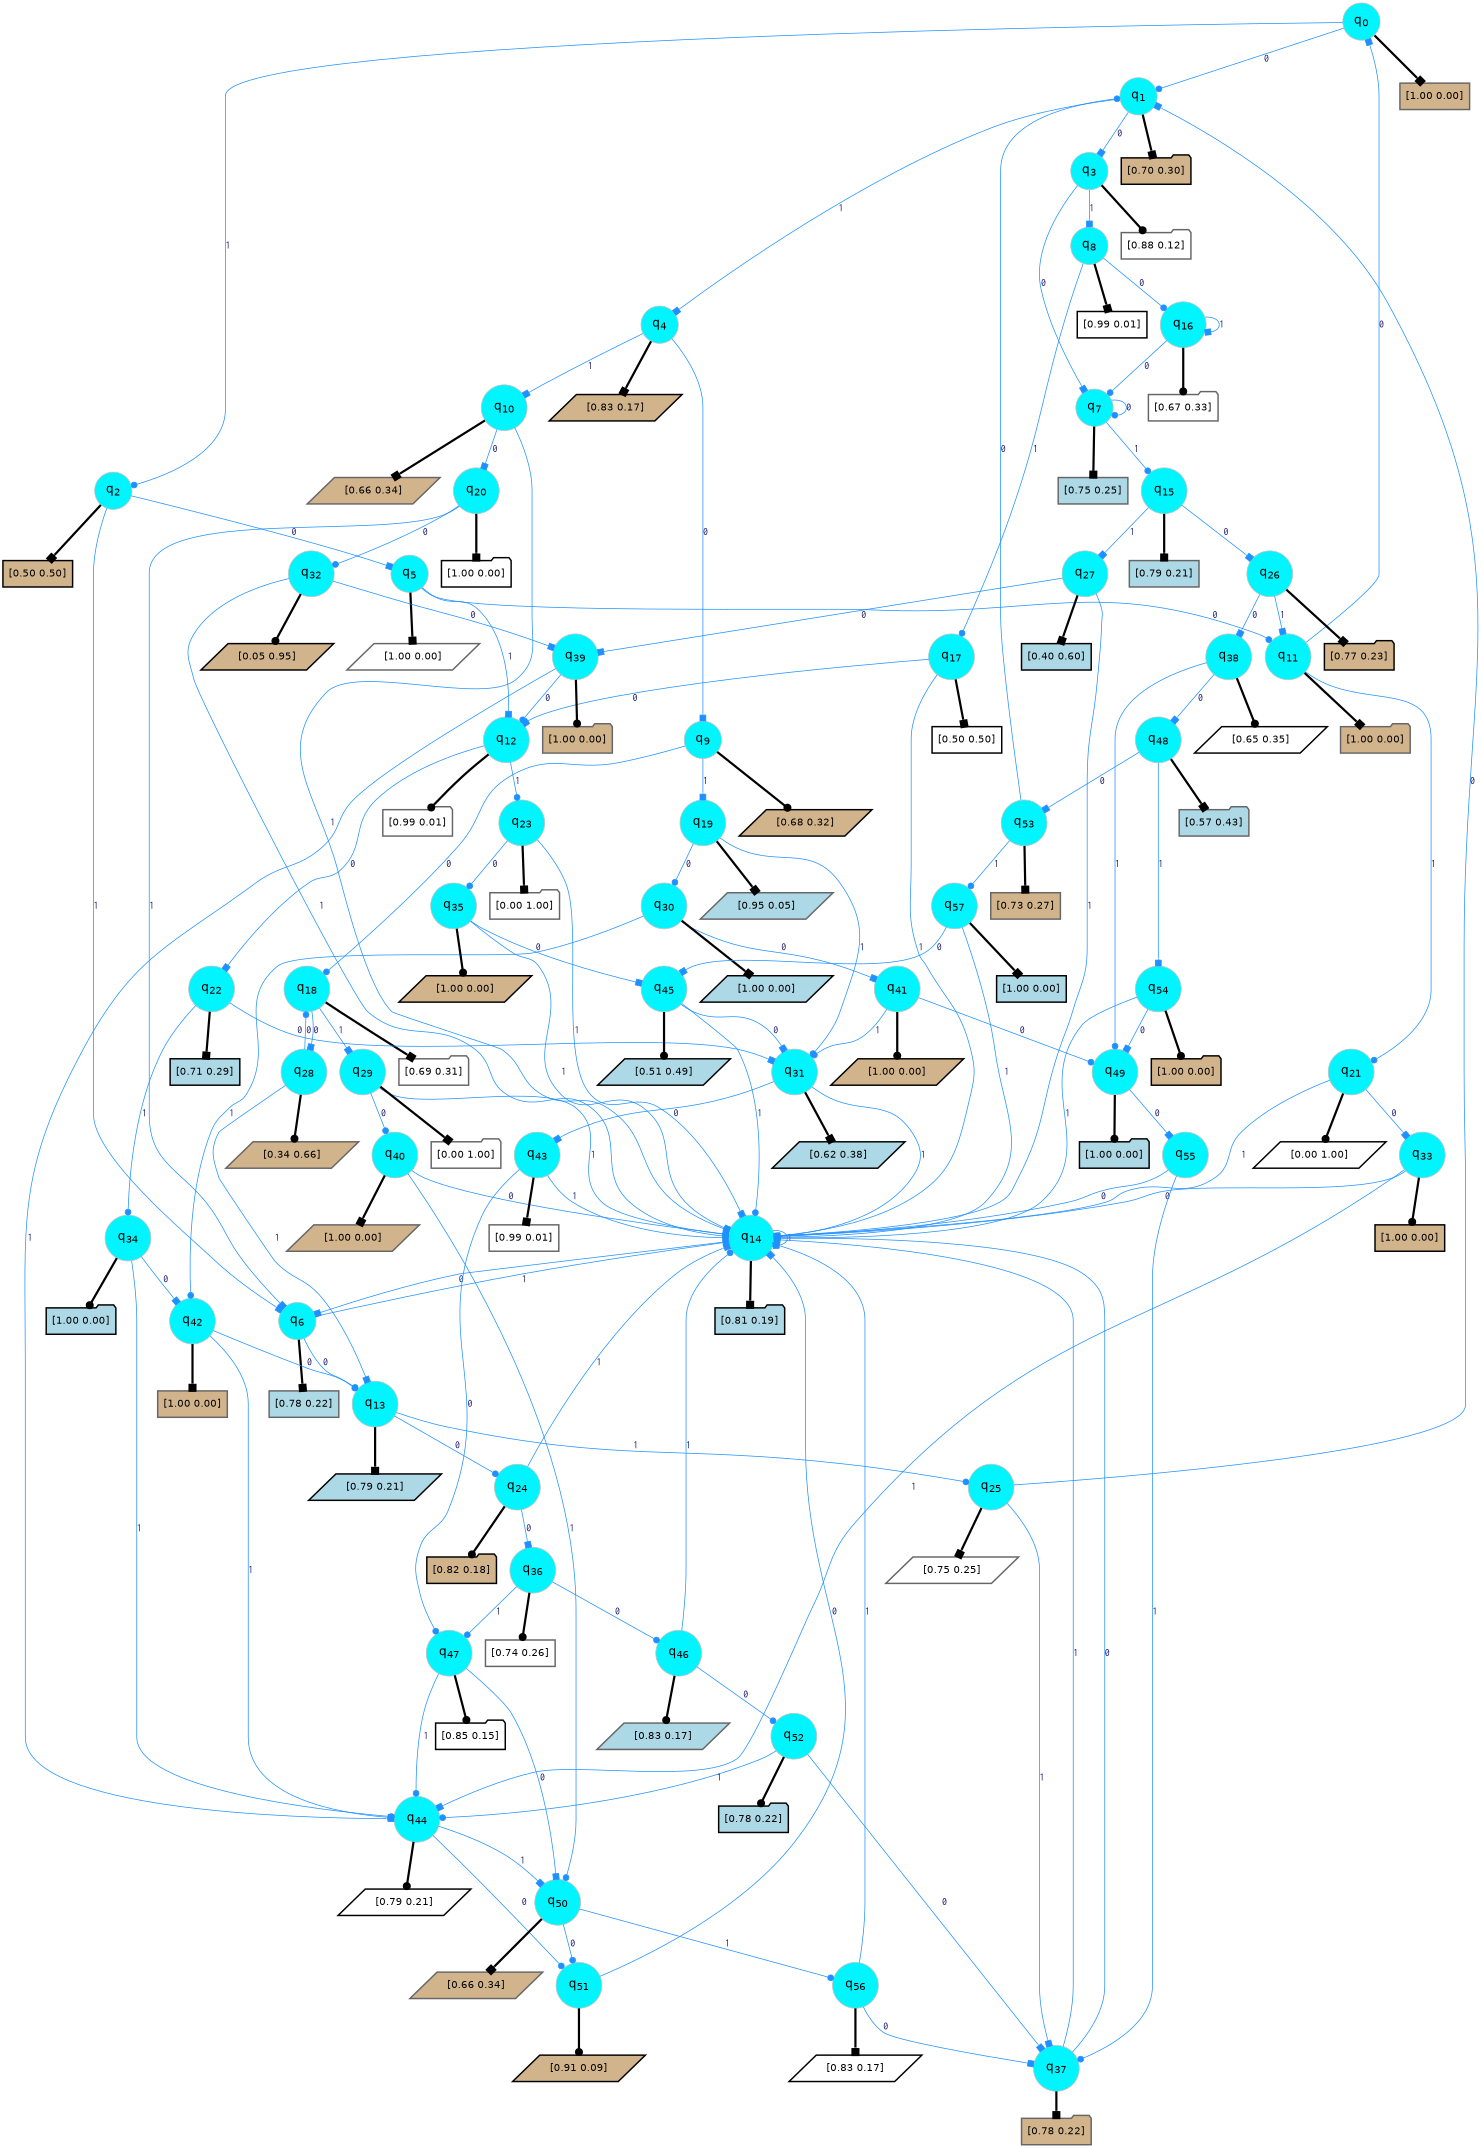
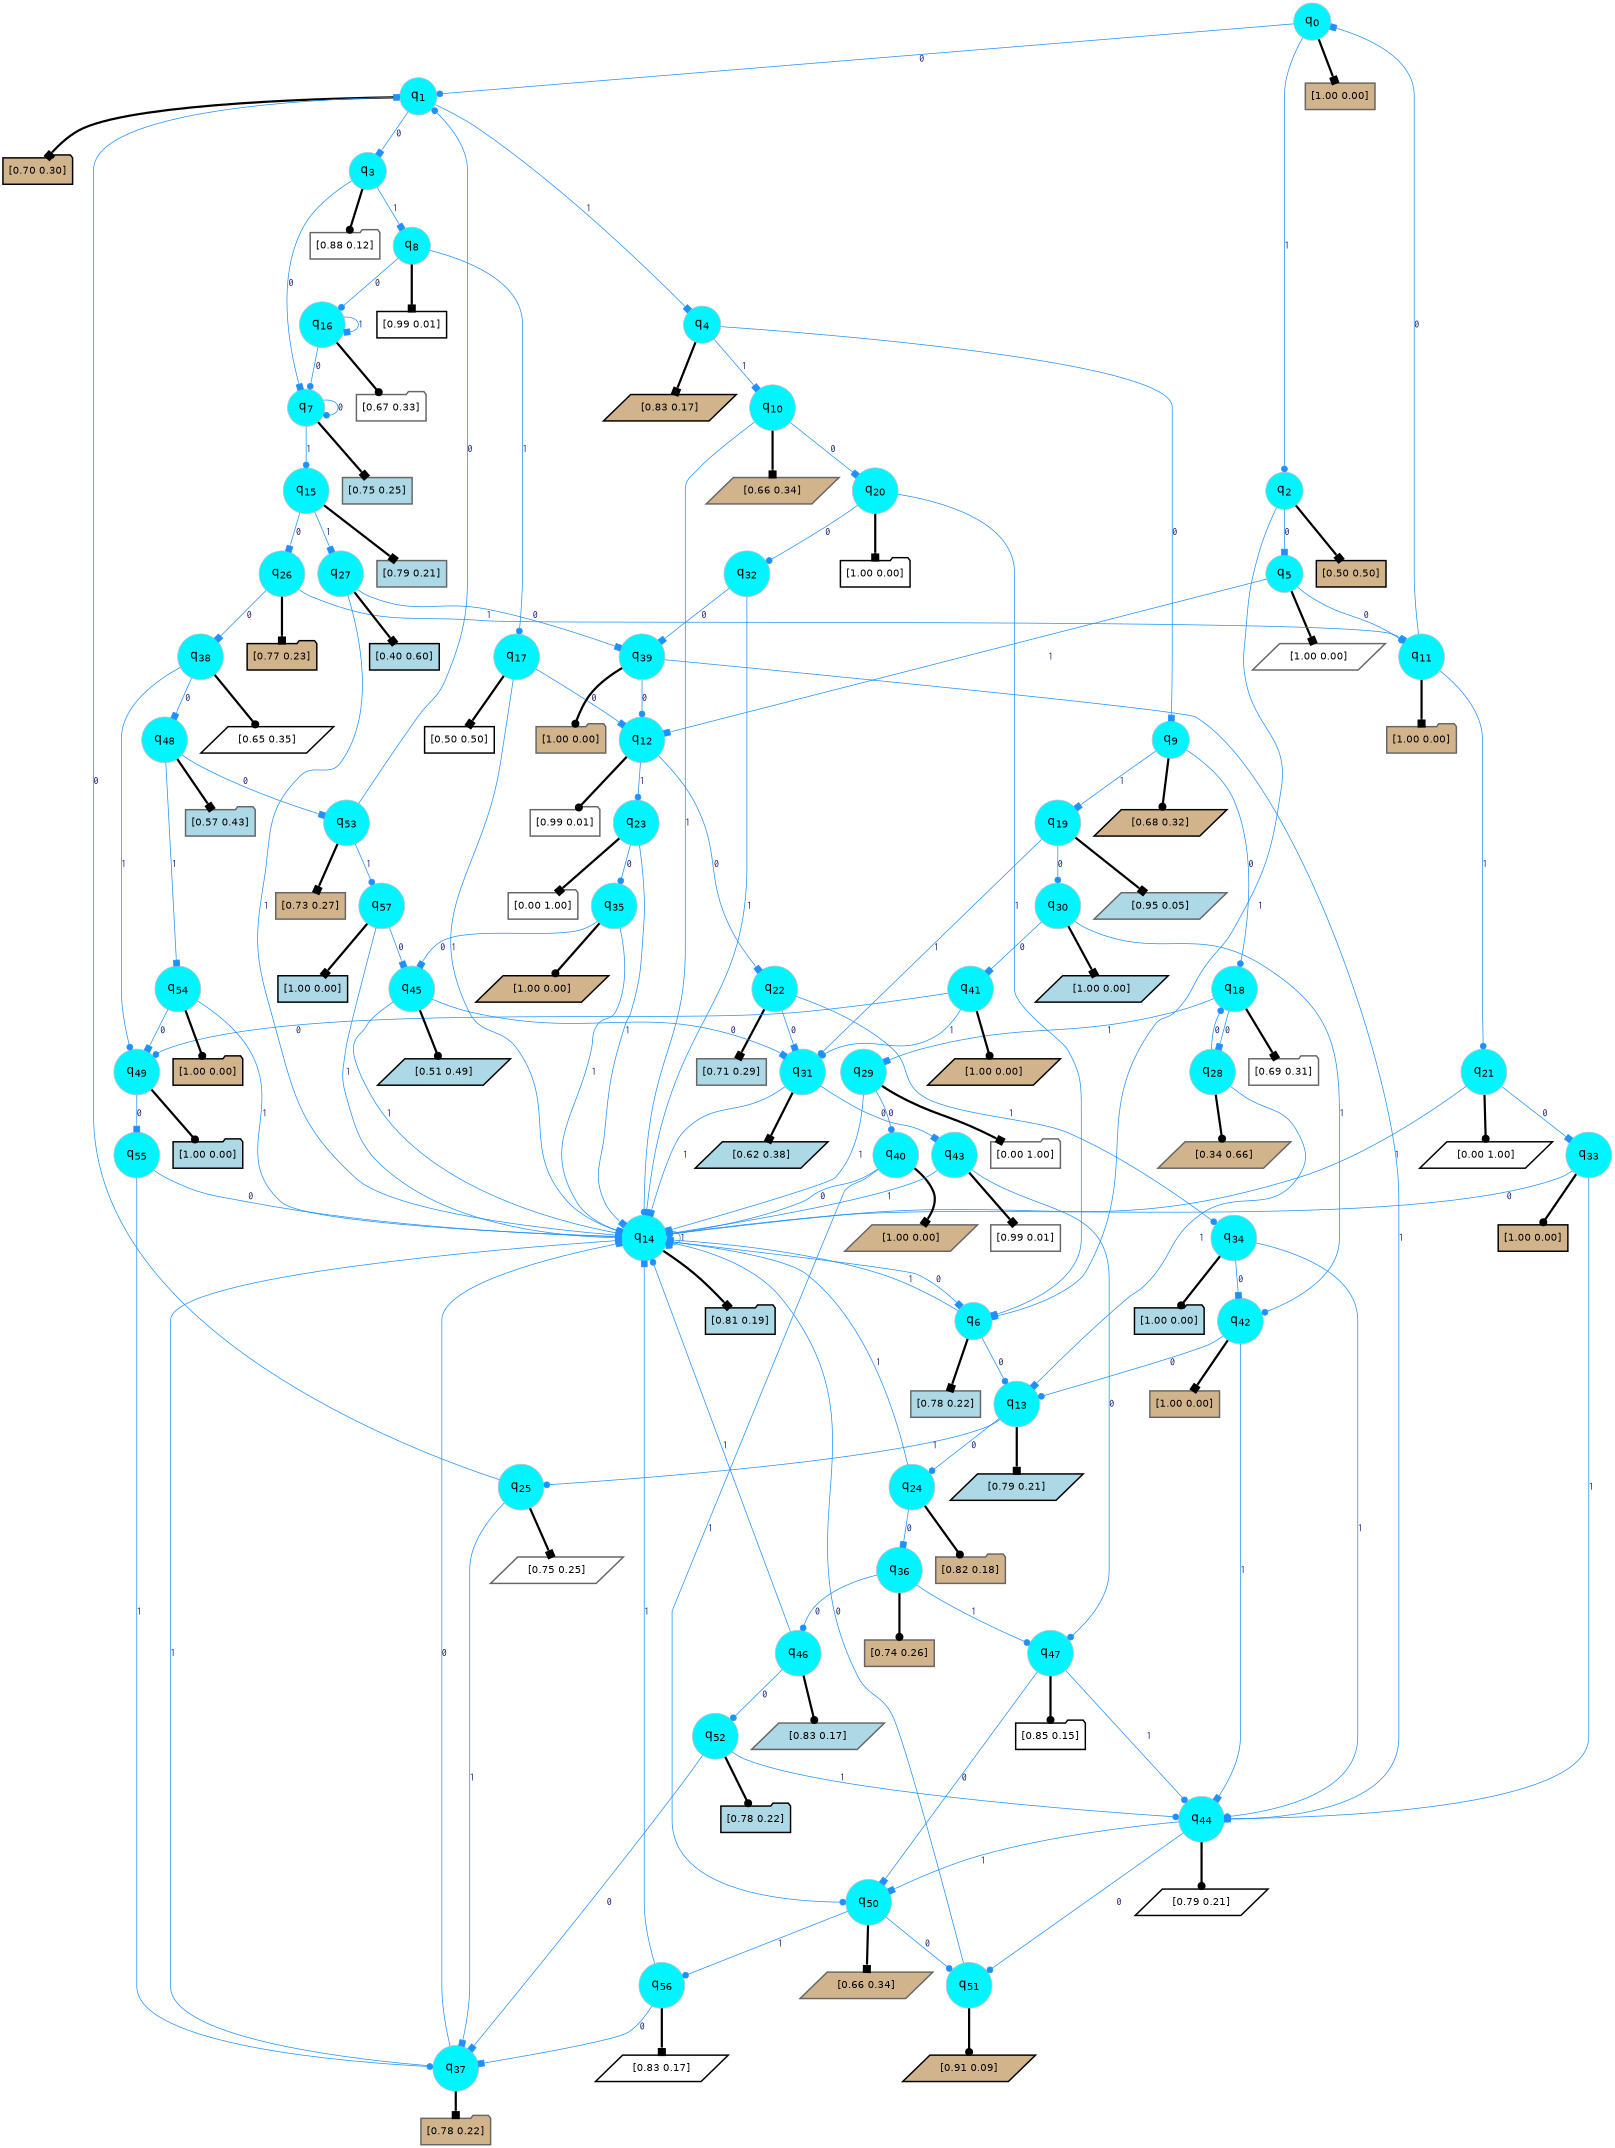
(267, 657) -> none
(205, 1072) -> (732, 1072)
(462, 1570) -> (971, 1570)
(520, 1653) -> (899, 1653)
